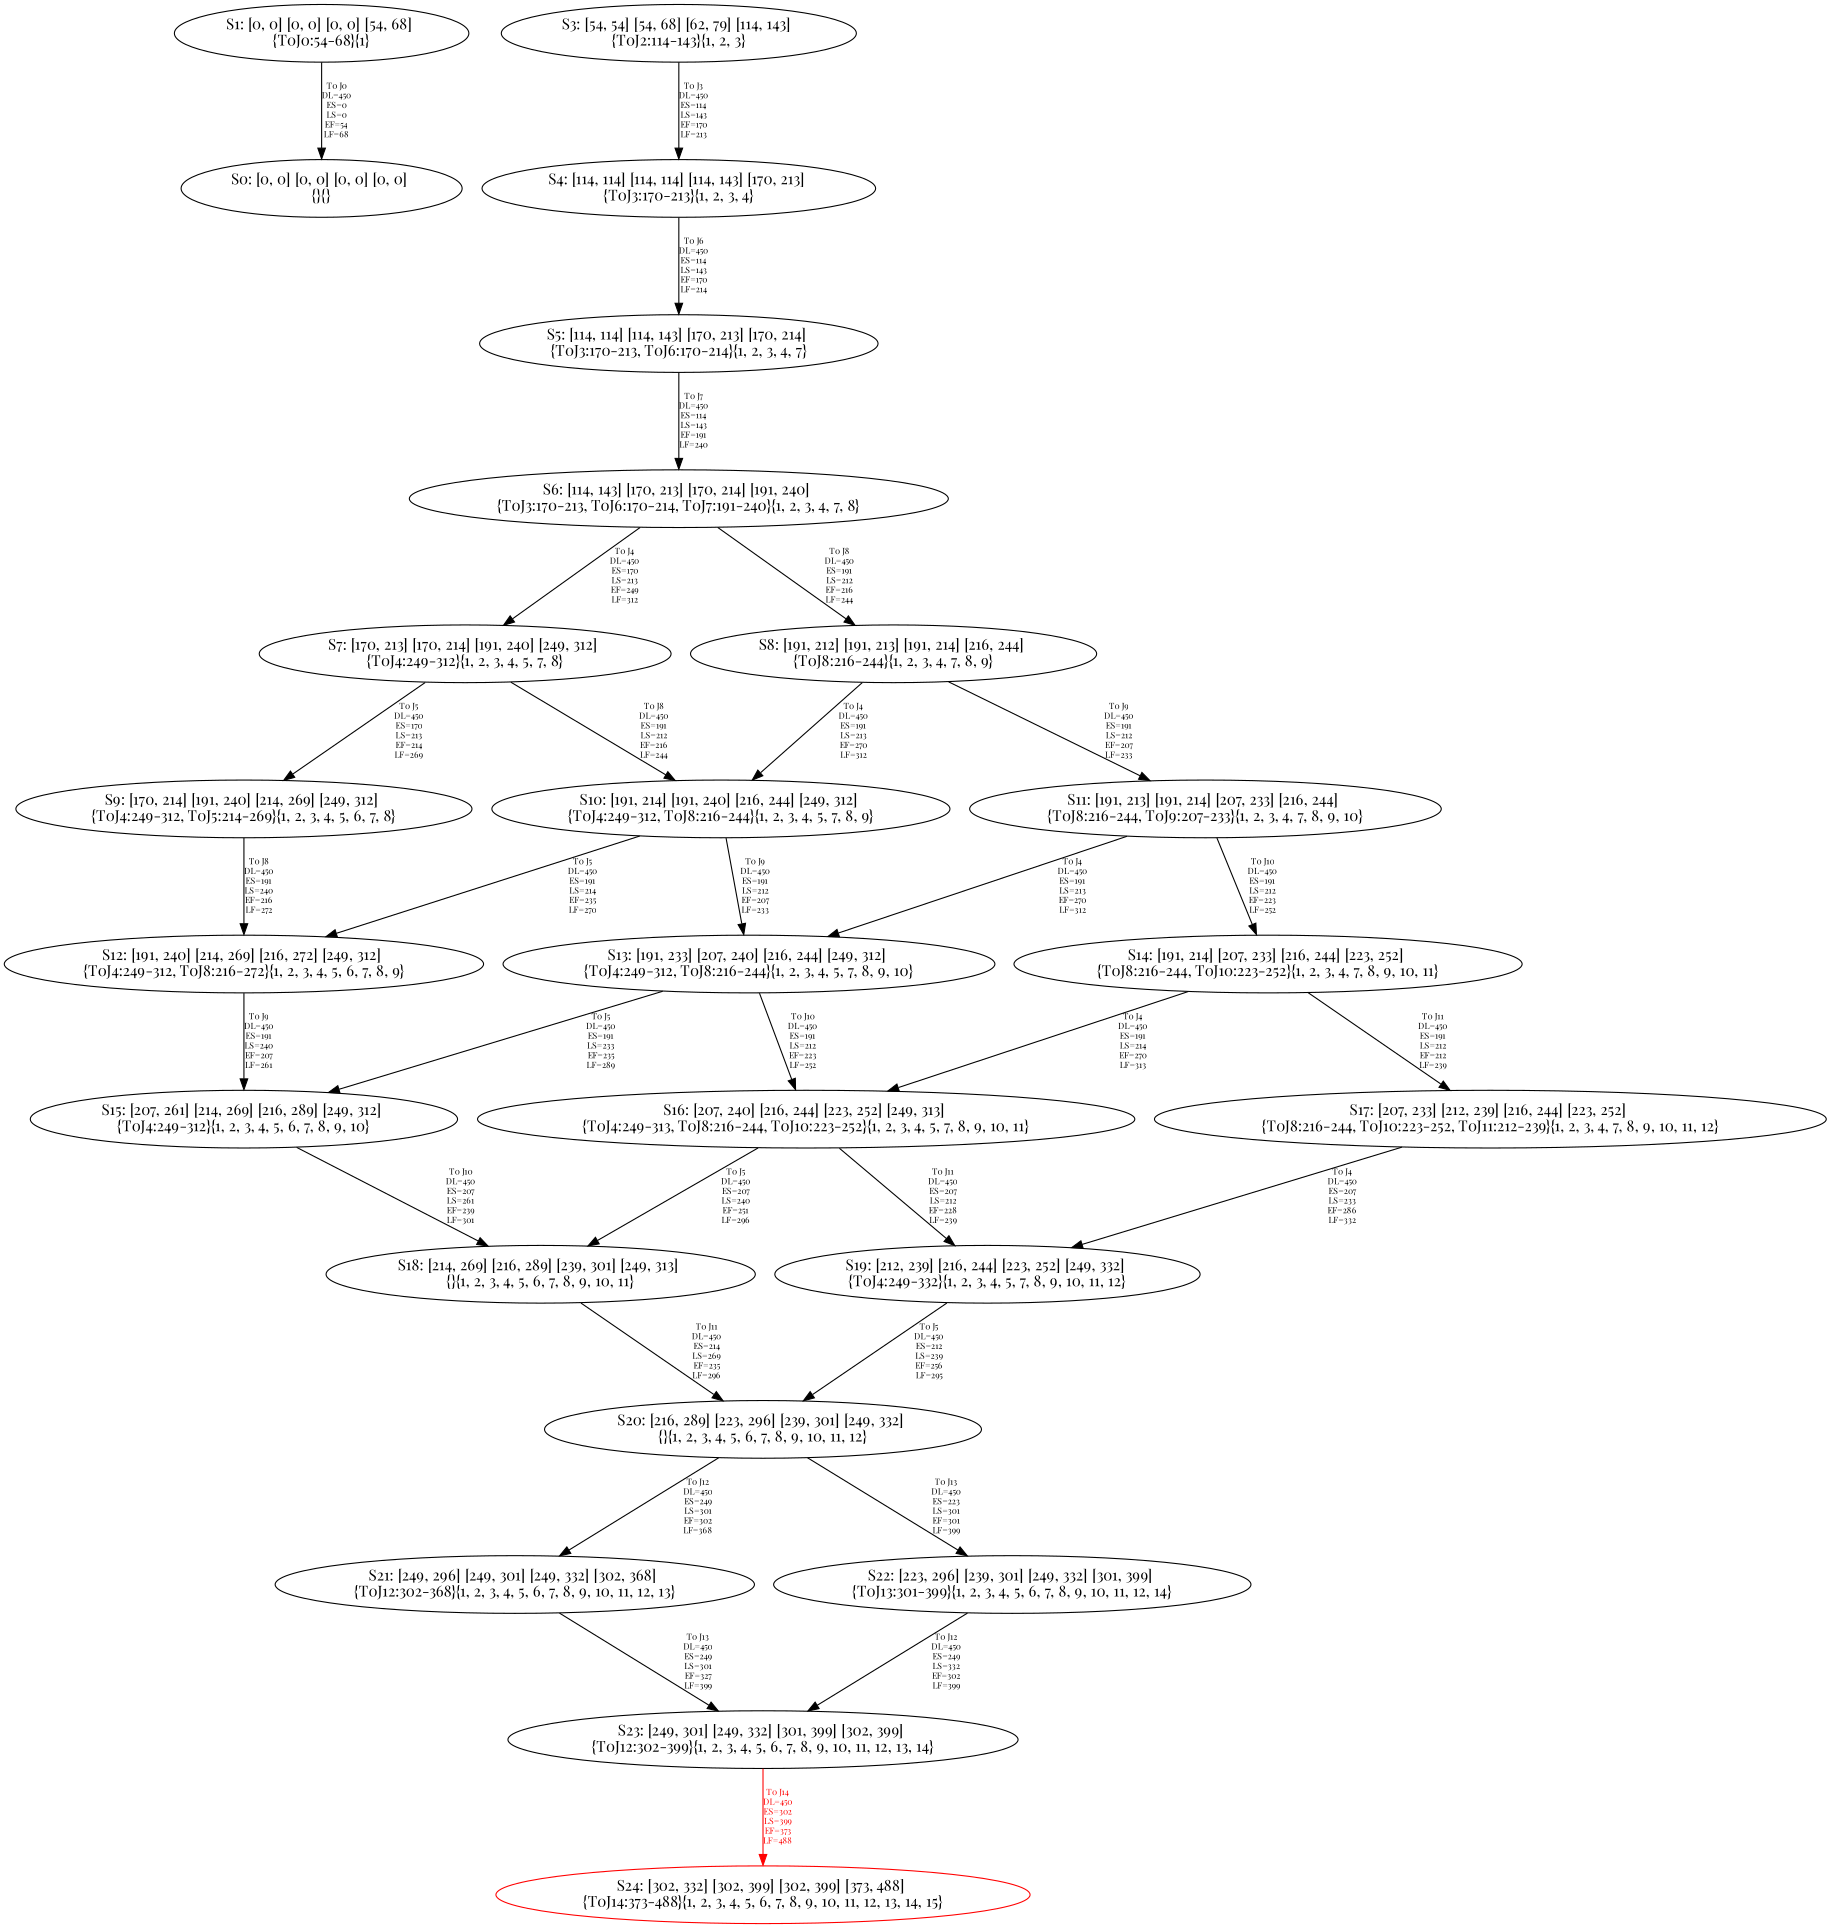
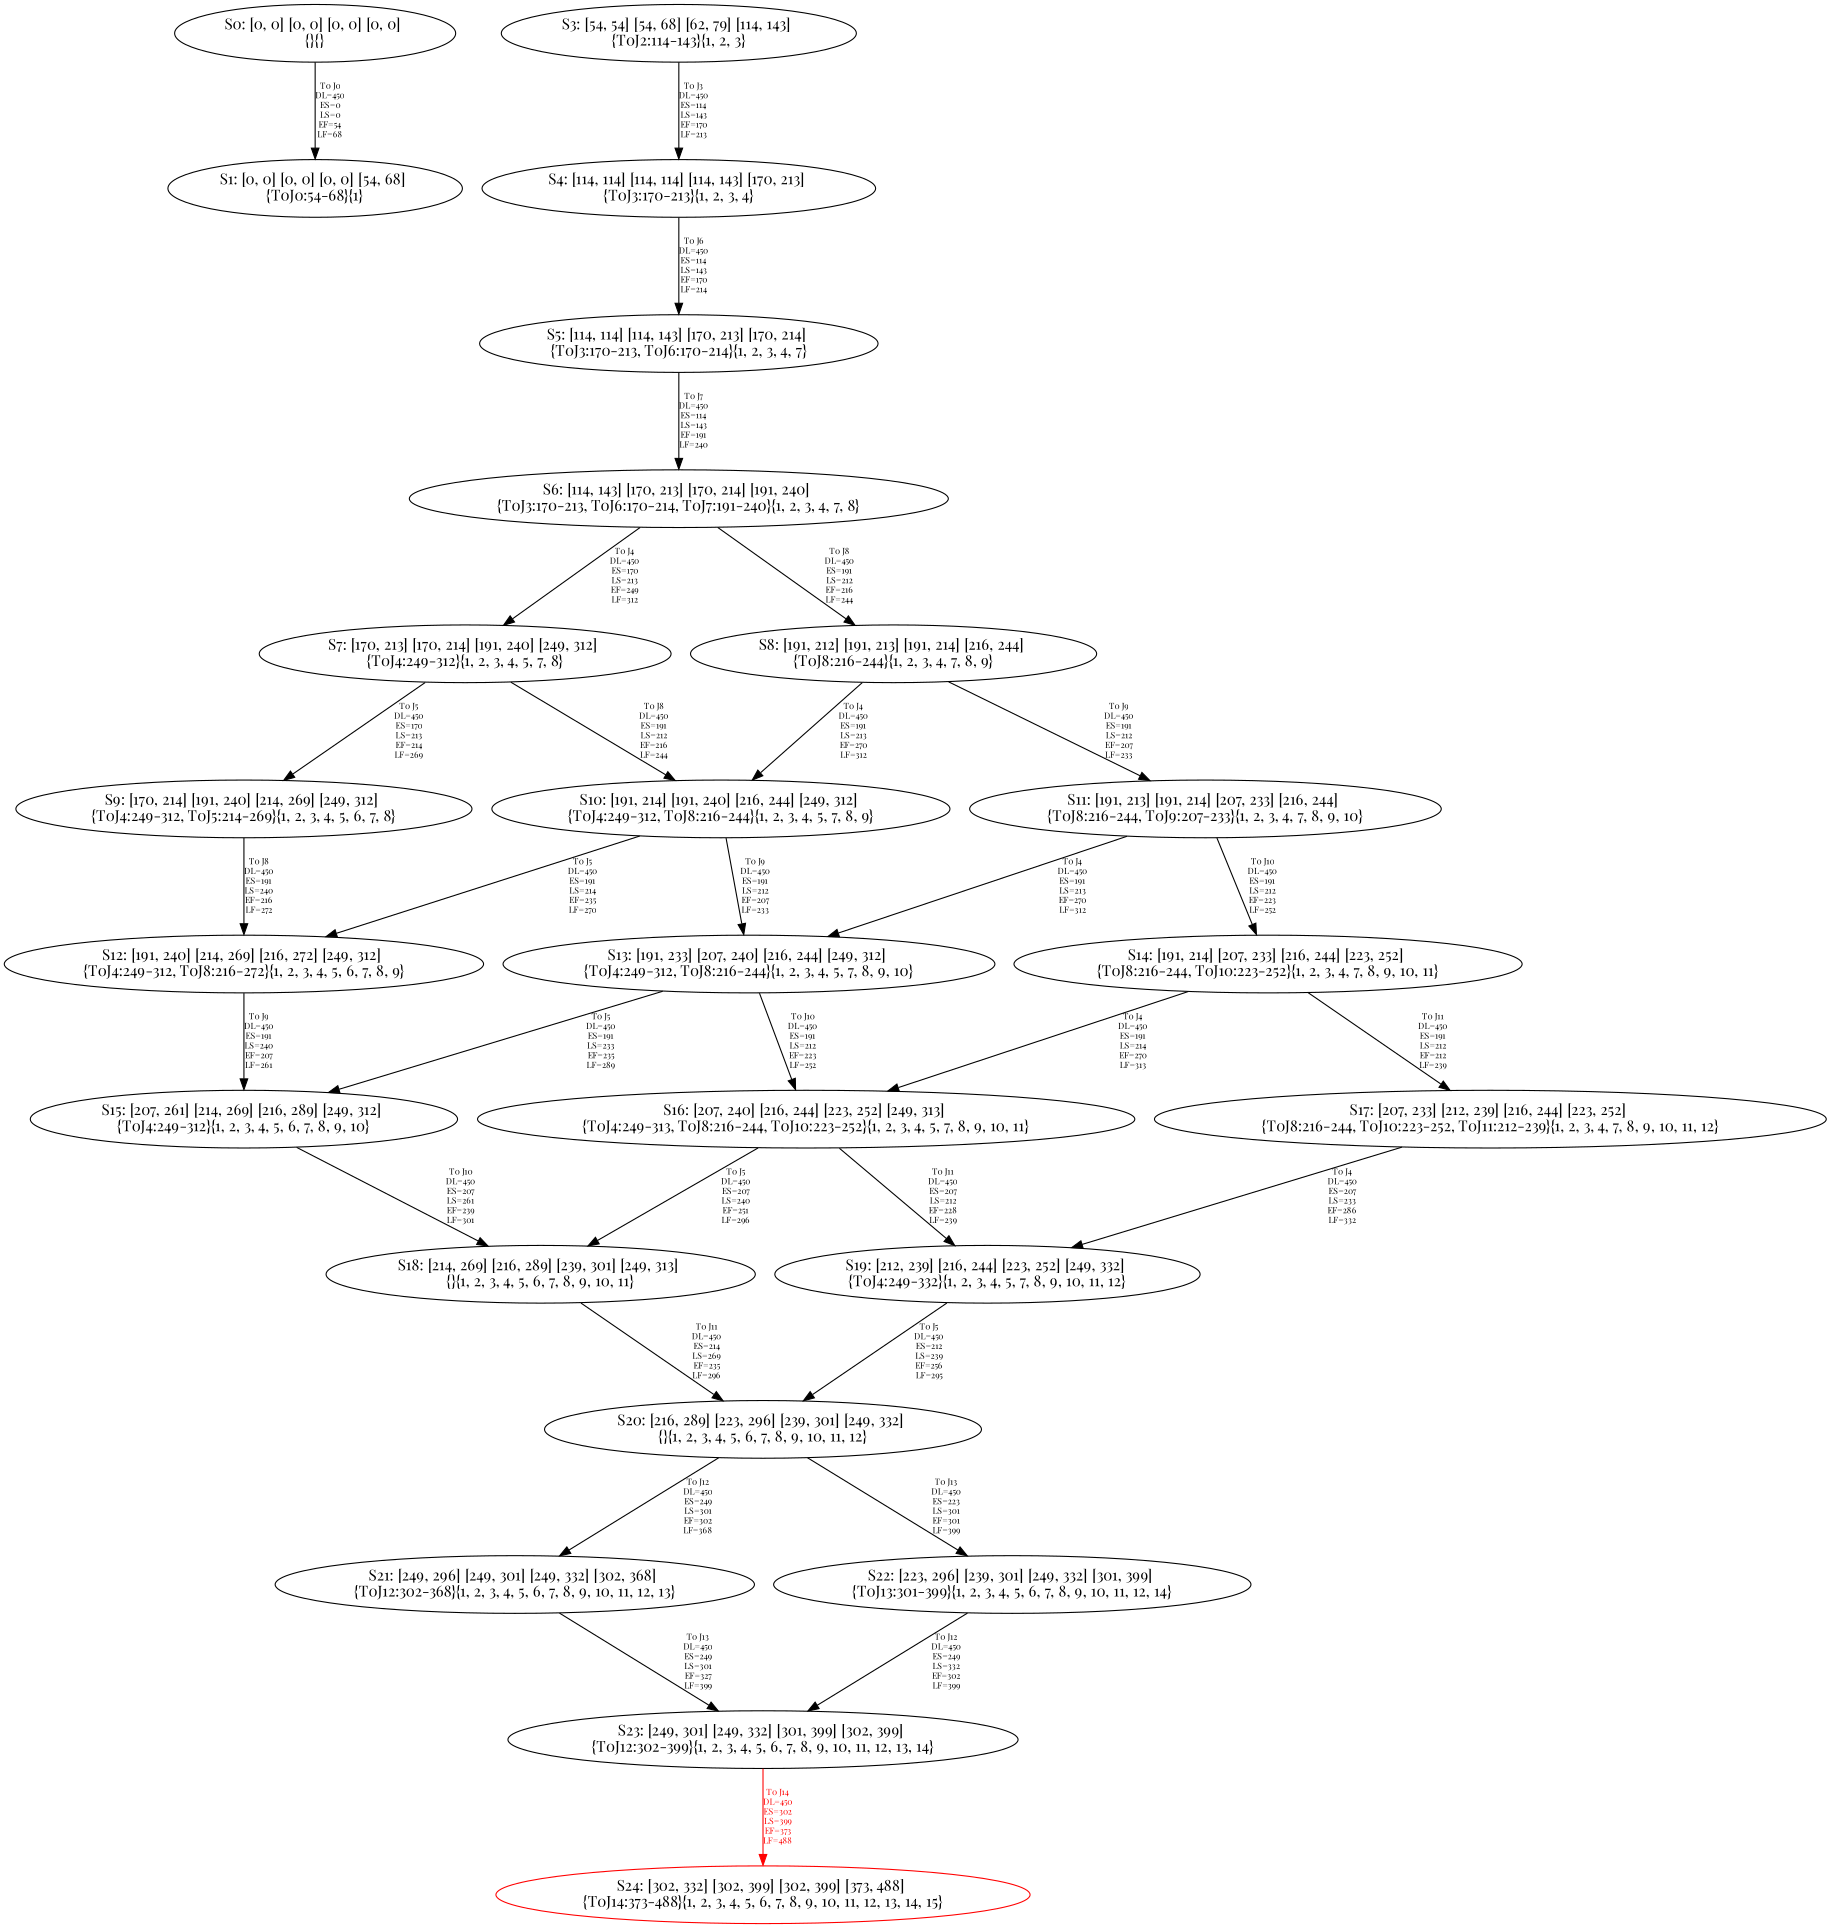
(322, 105) -> (315, 105)
